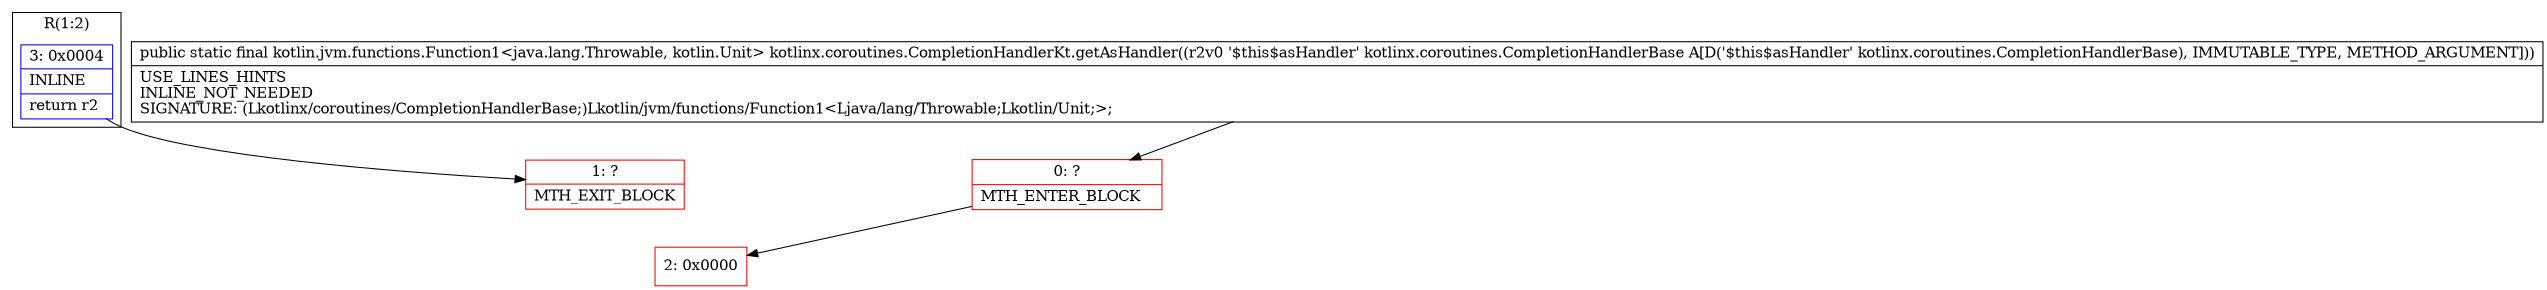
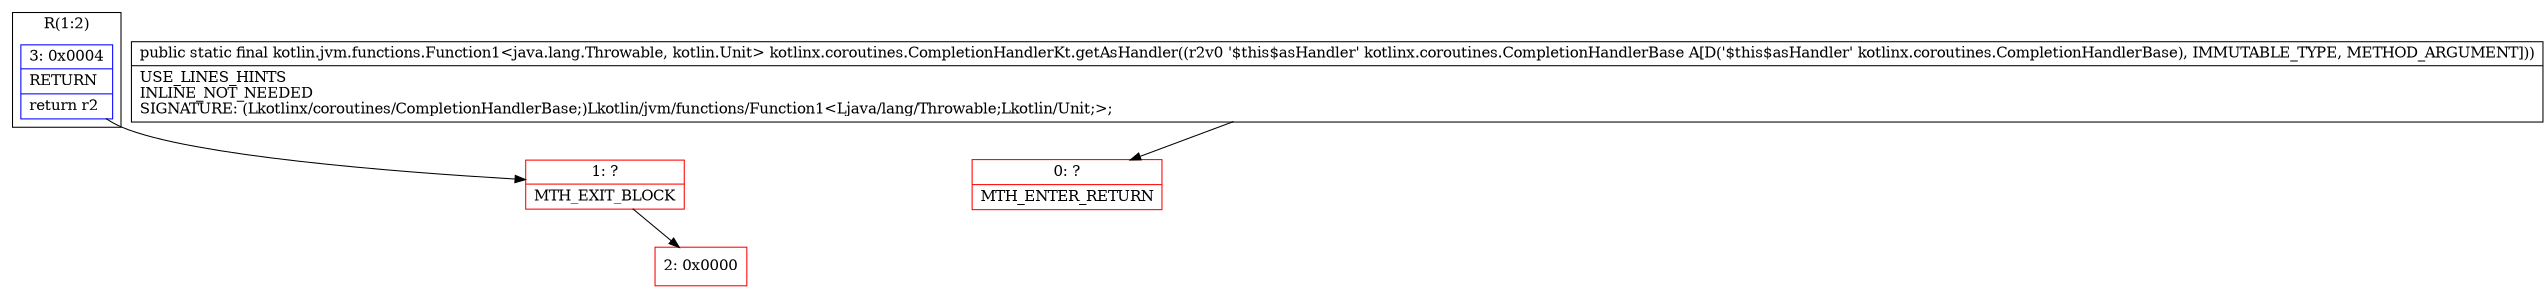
(58, 81) -> (63, 81)
(1061, 197) -> (1067, 197)
(865, 230) -> (652, 225)
